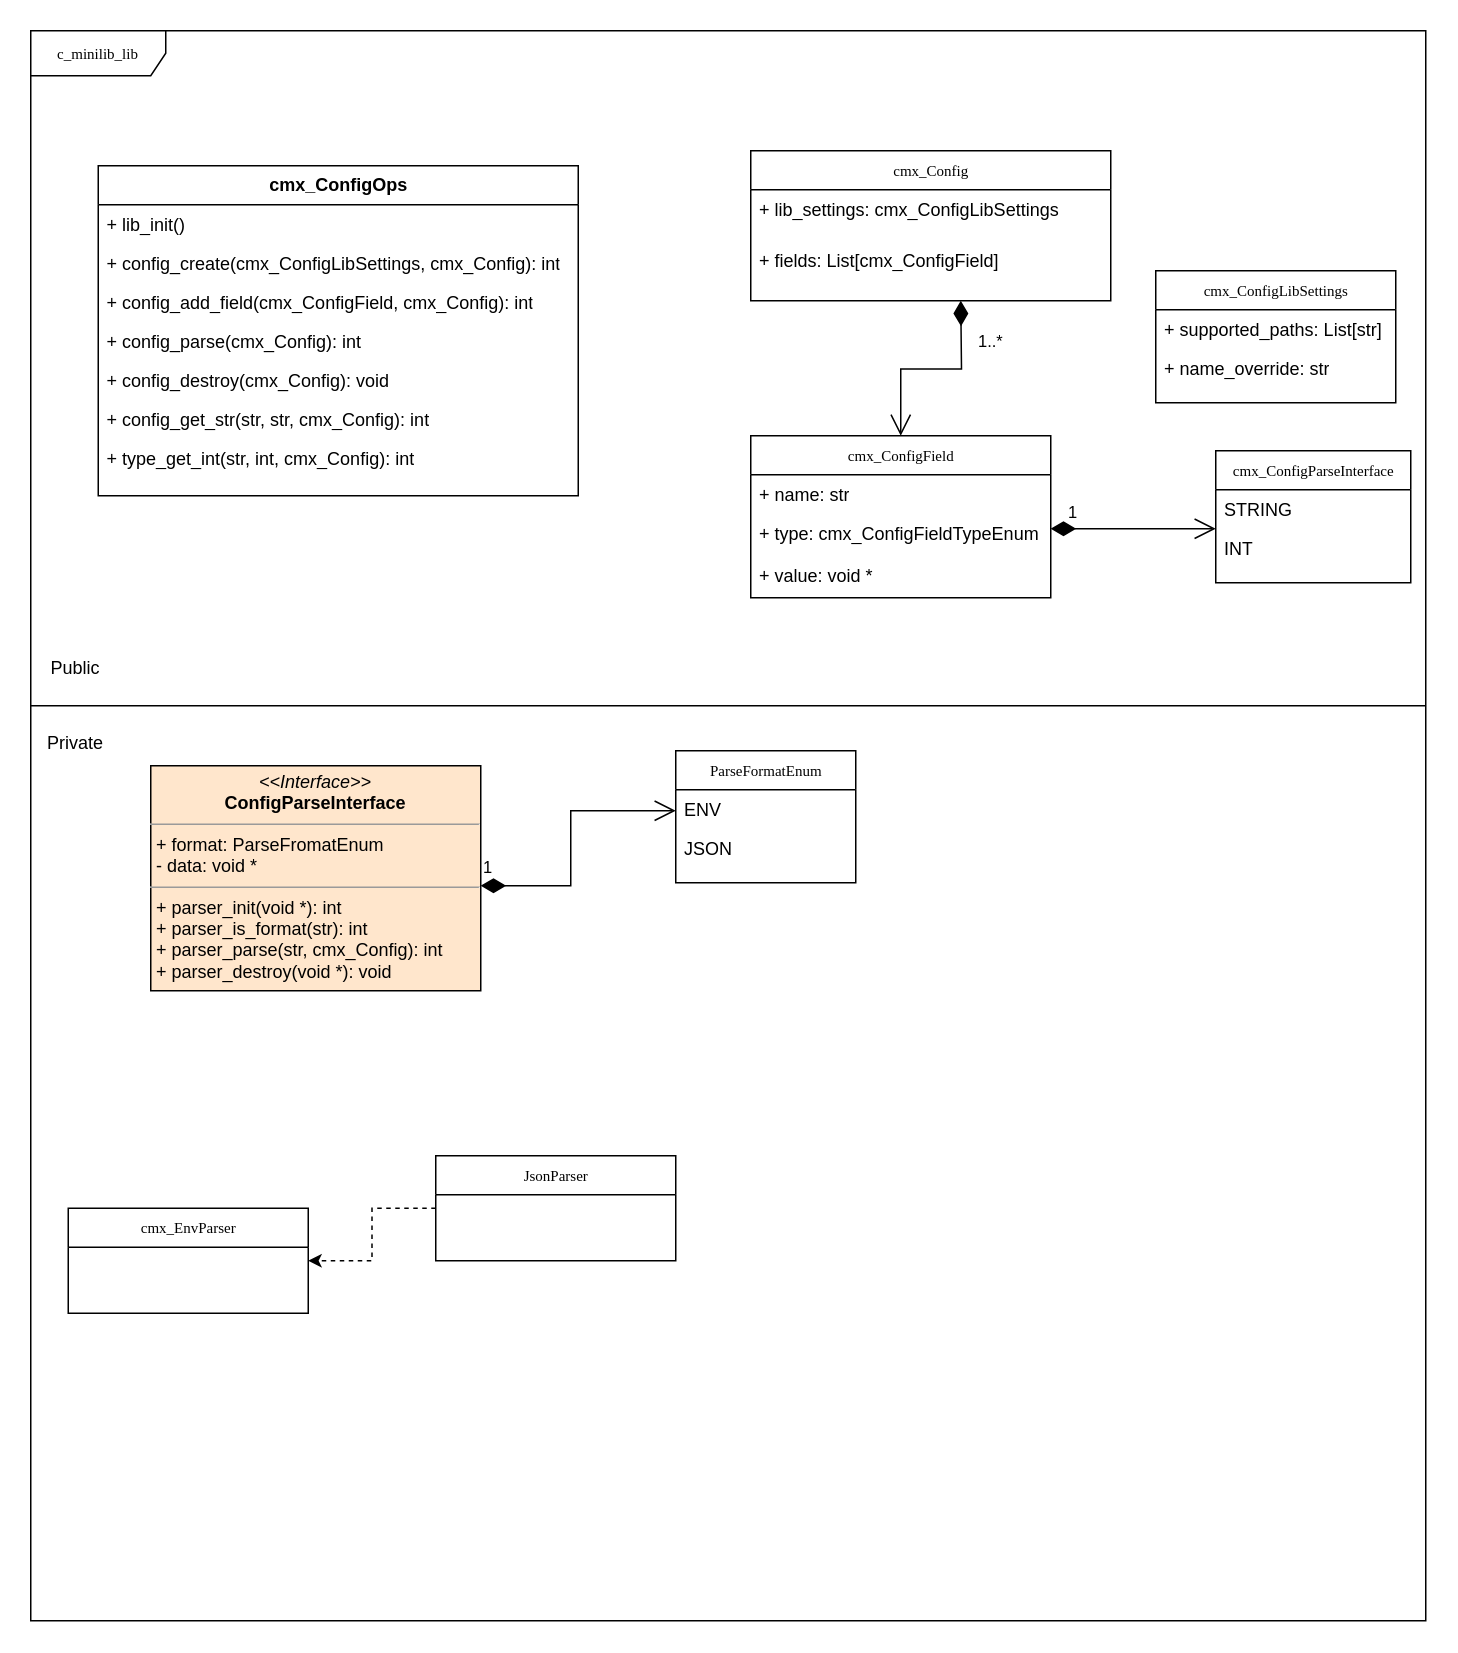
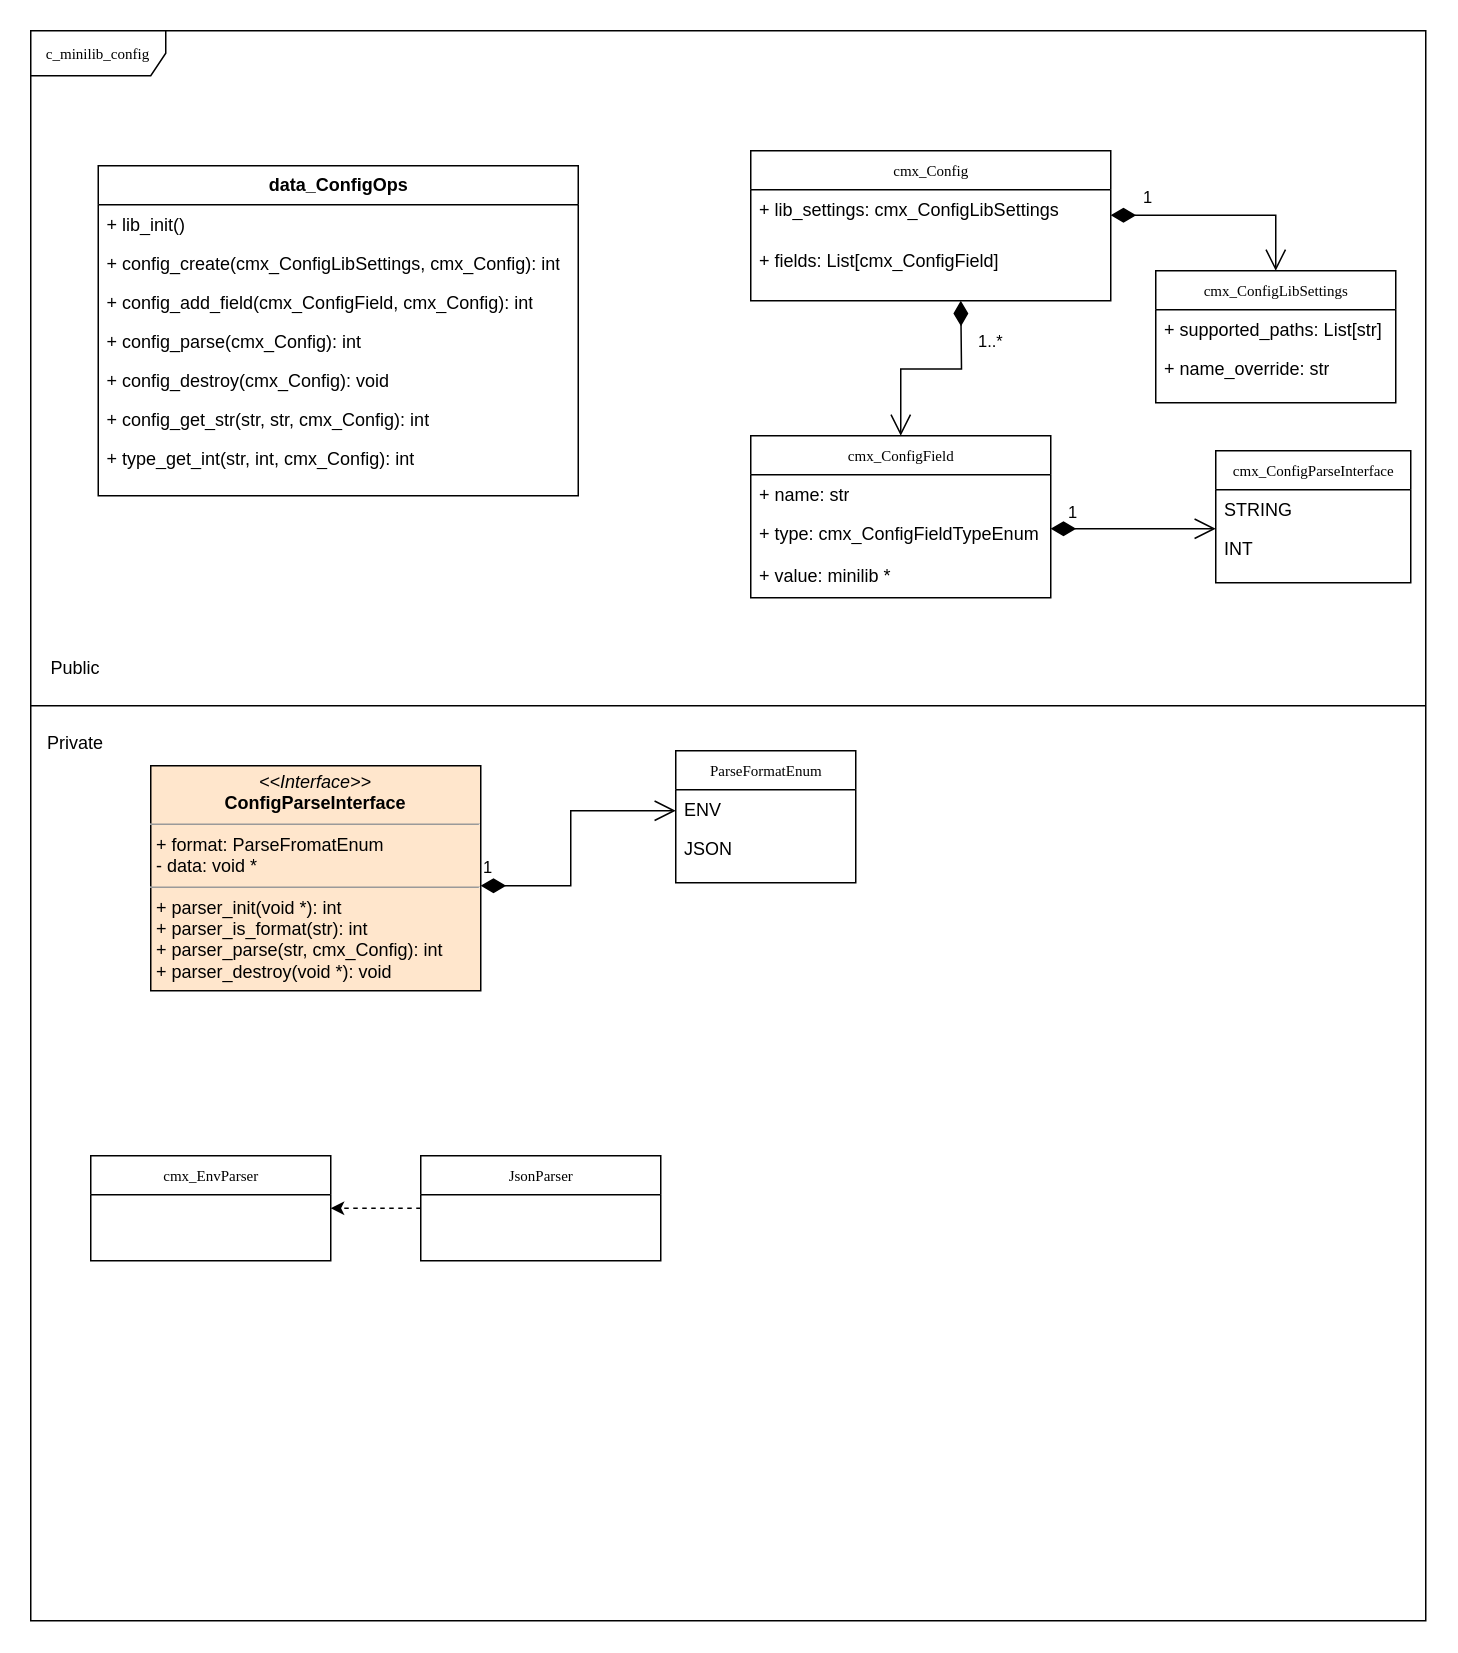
(98, 53) -> (98, 53)
(339, 185) -> (339, 185)
none -> (1231, 215)
(821, 577) -> (829, 577)
(556, 1208) -> (541, 1208)
(188, 1261) -> (211, 1208)
